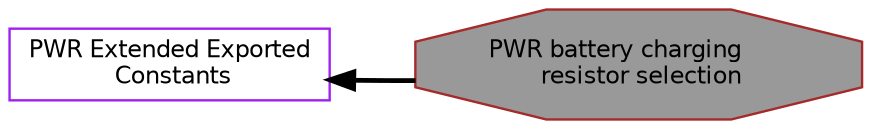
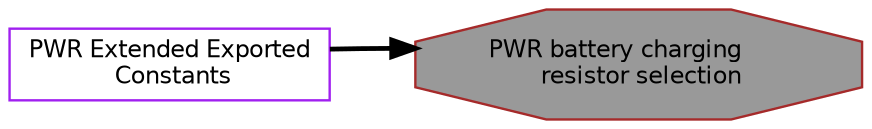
(385, 81) -> (360, 49)
